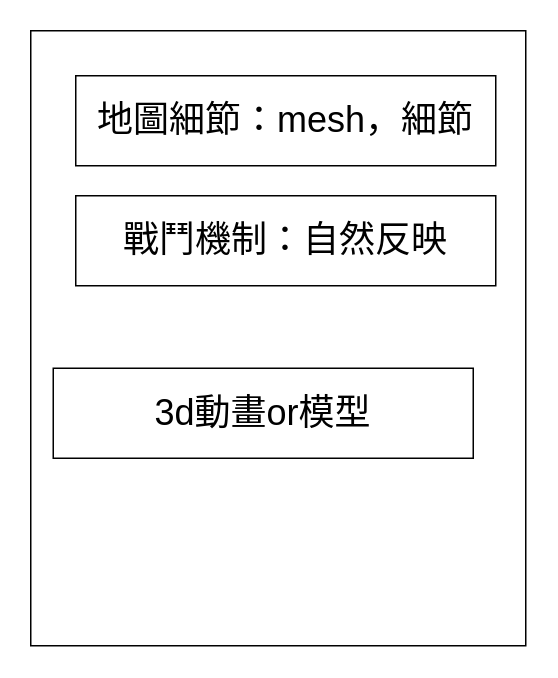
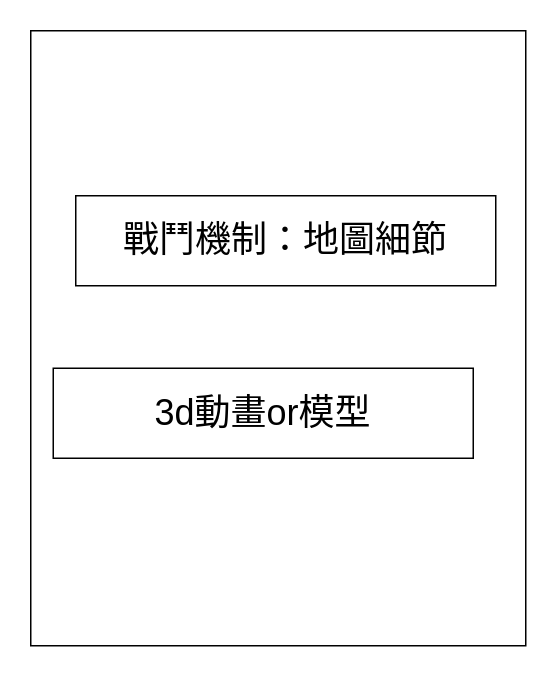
(286, 121) -> none
(286, 241) -> (286, 241)
